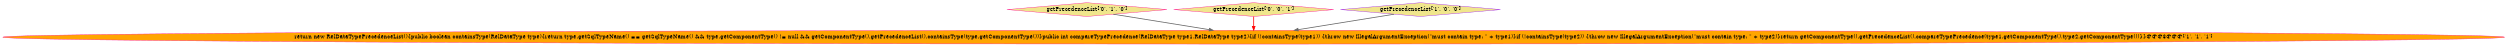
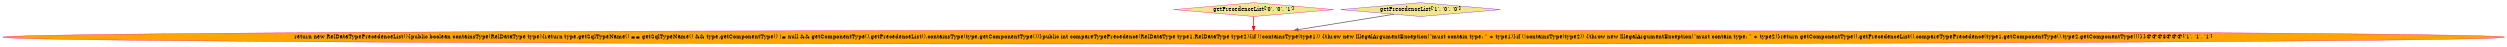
(1087, 10) -> none
